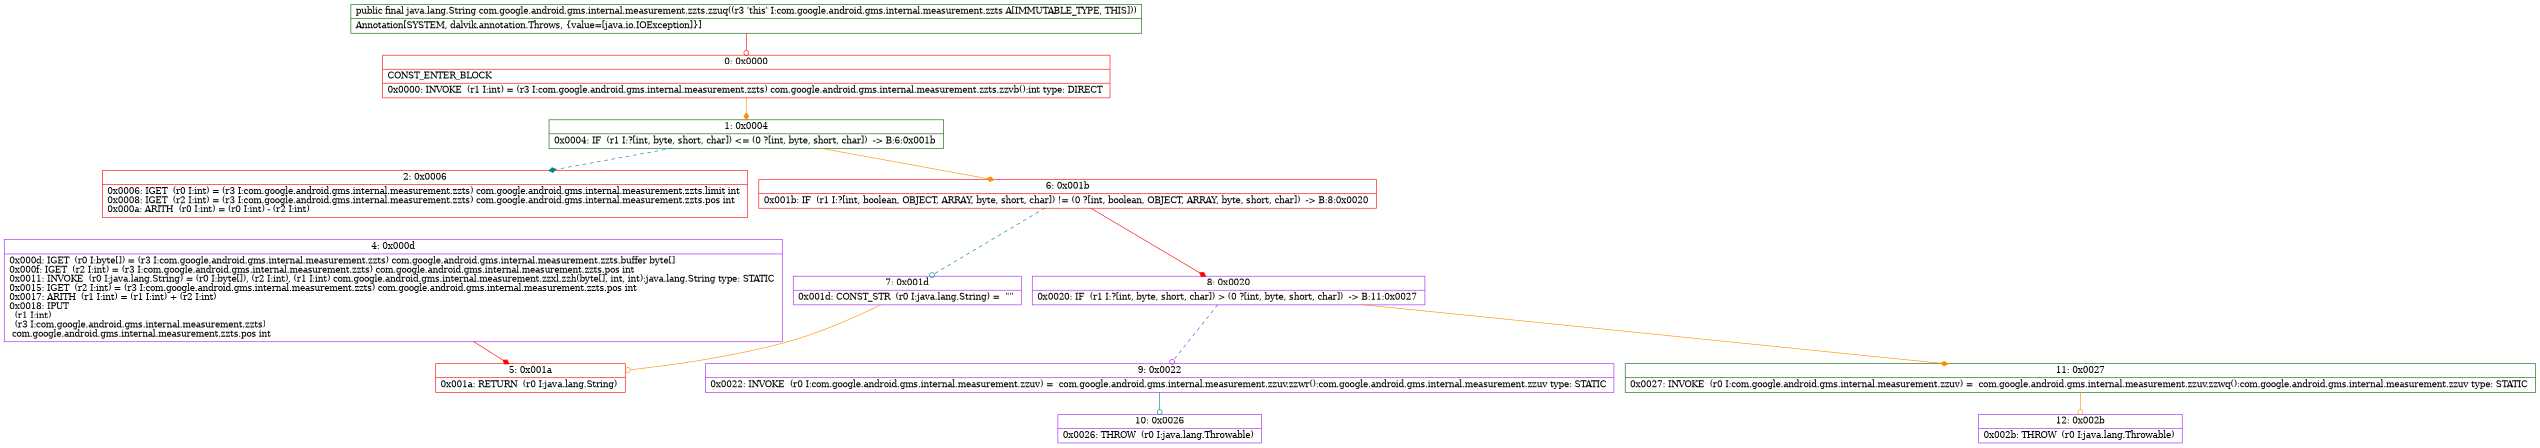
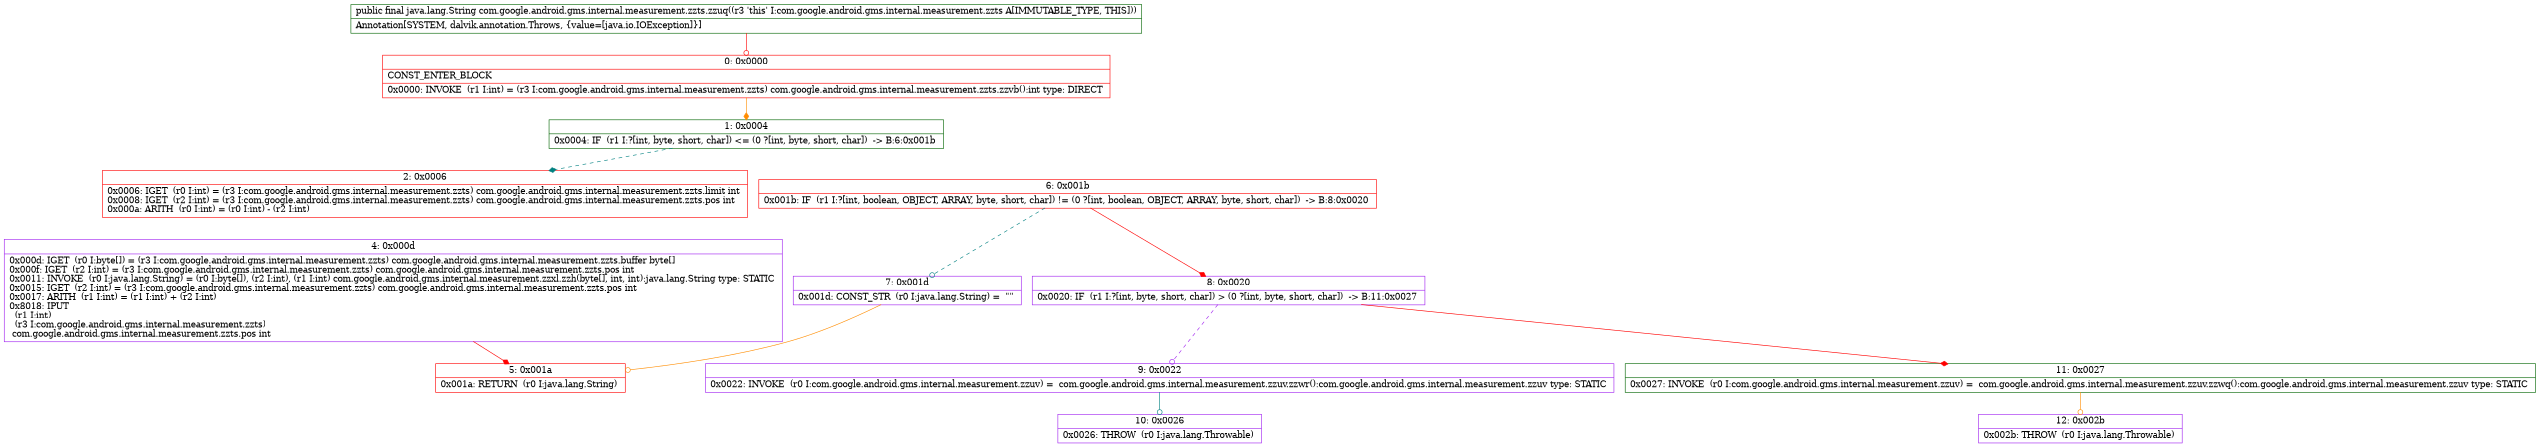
(903, 163) -> none
(42, 307) -> (42, 307)
(1651, 334) -> (1651, 334)
